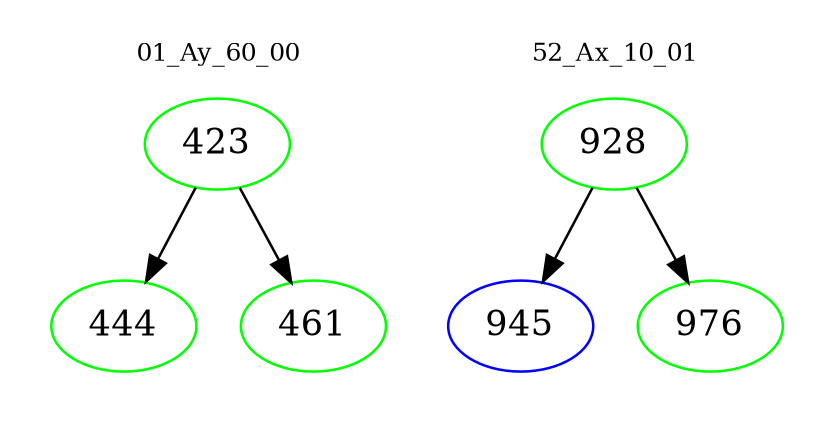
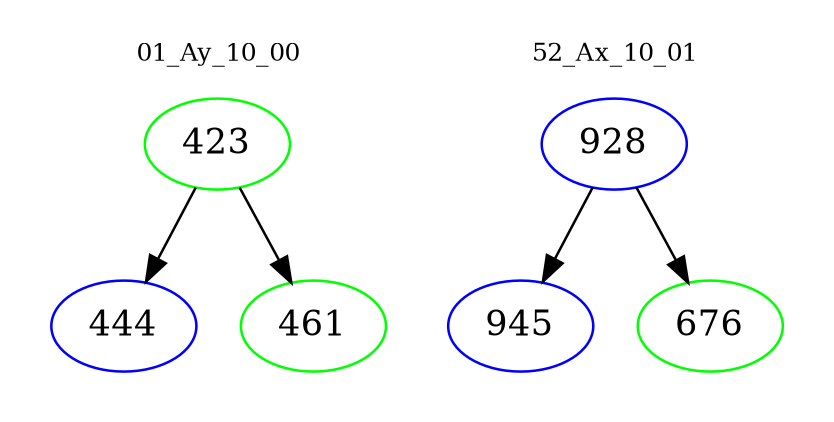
(219, 54) -> (219, 54)
(614, 144) -> (614, 144)
(124, 326) -> (124, 326)
(710, 326) -> (710, 326)
